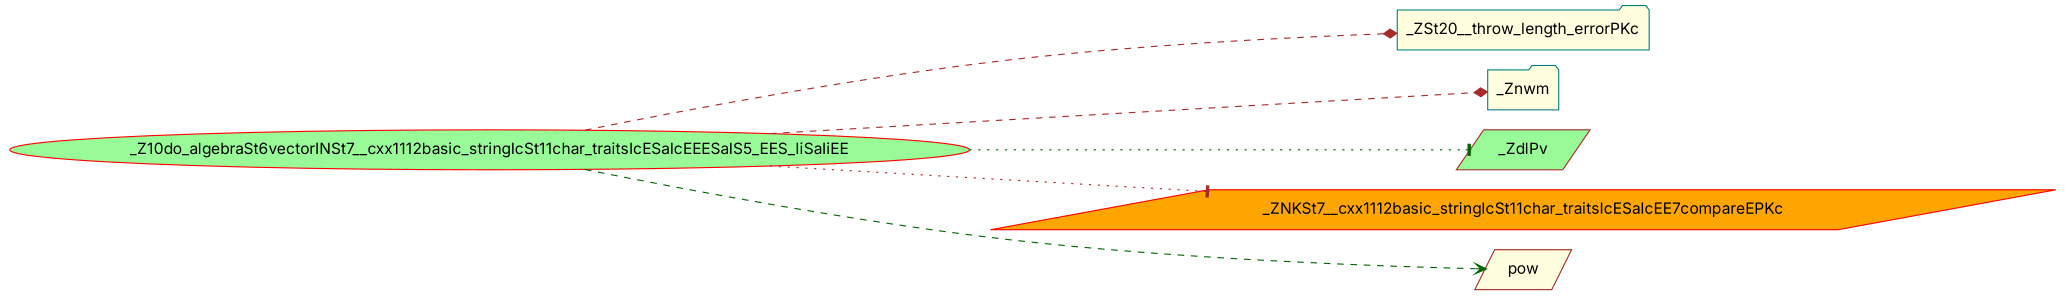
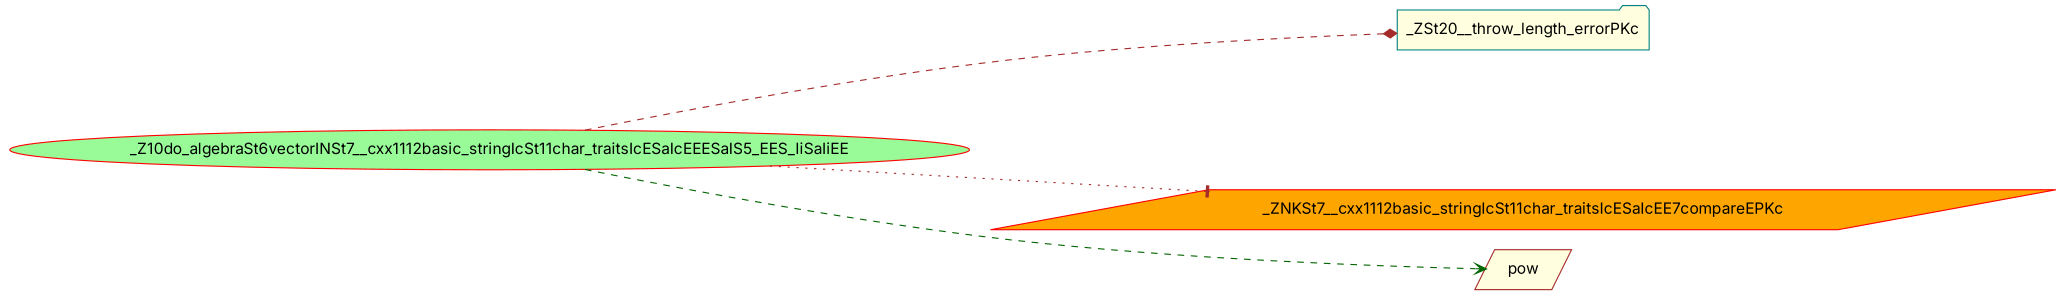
(1523, 90) -> none
(1523, 150) -> none
